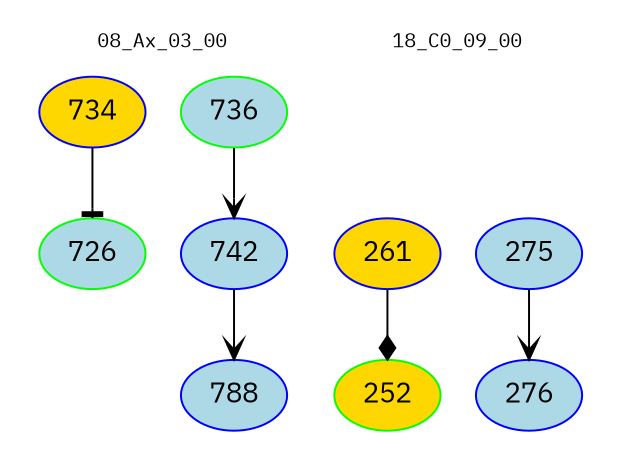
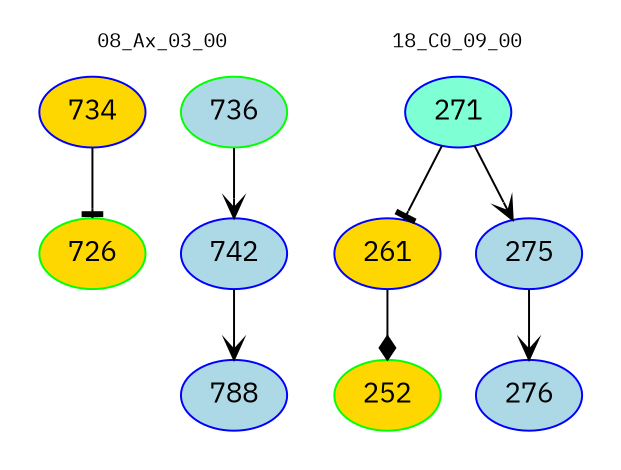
none -> (458, 112)
(92, 254) -> (92, 254)
